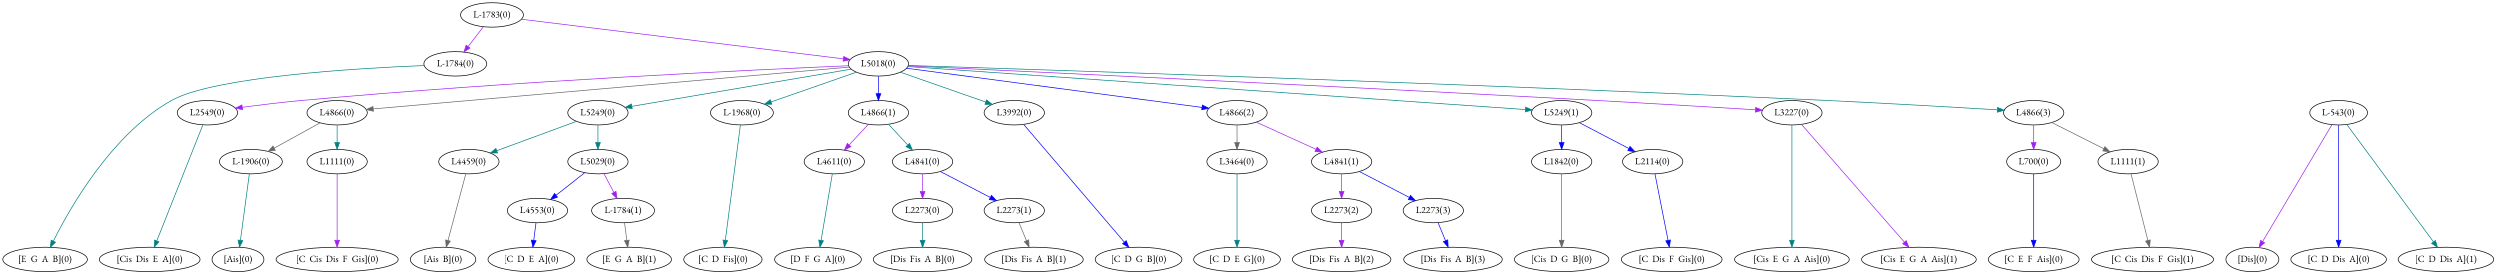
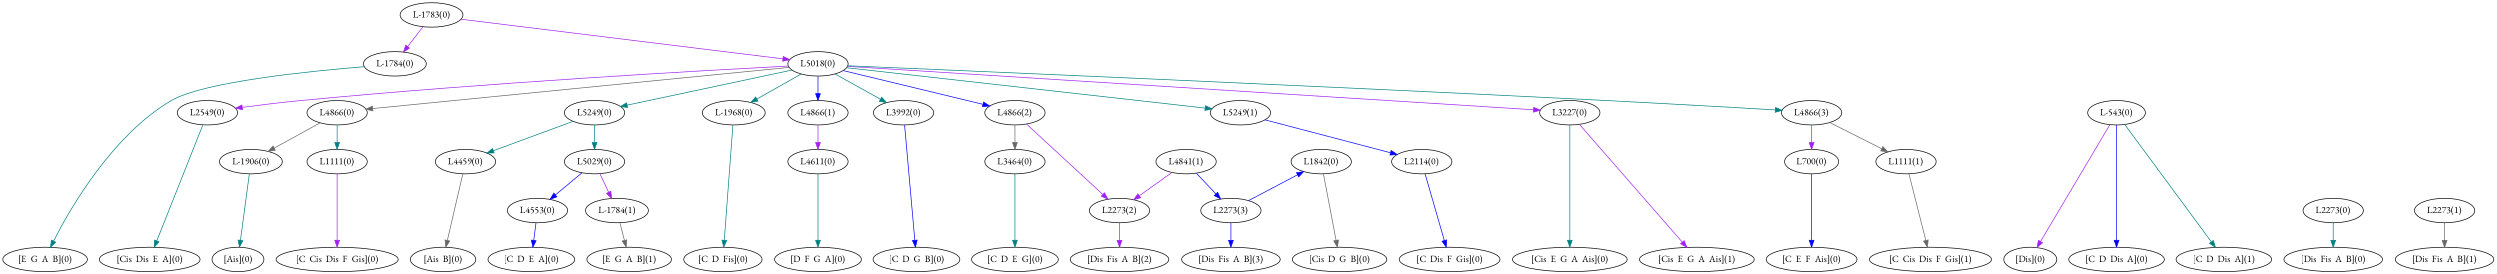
(1562, 134) -> (1273, 188)
(1286, 136) -> (1065, 159)
(923, 162) -> none
